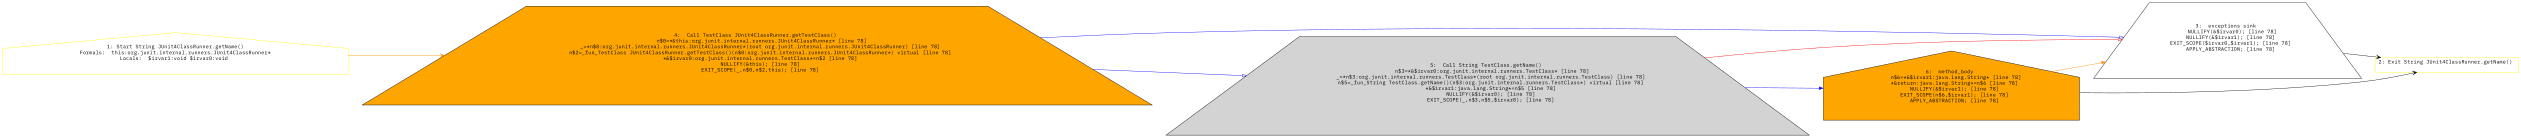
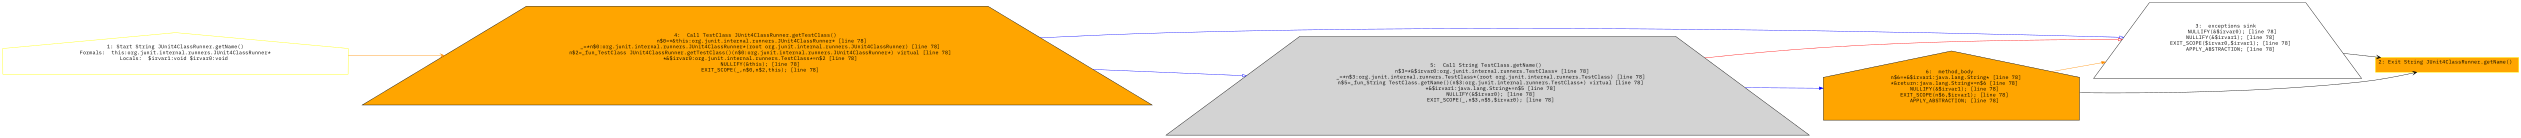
(2447, 65) -> (2447, 65)
